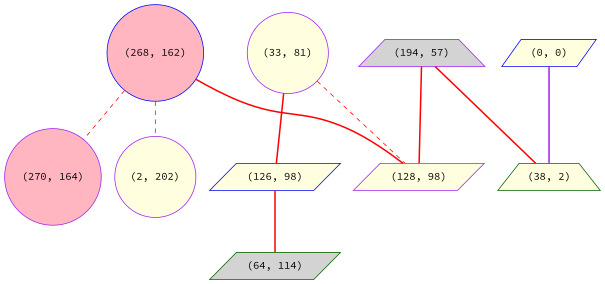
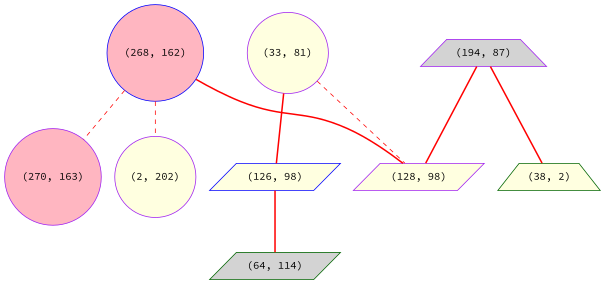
(422, 53) -> (484, 53)
(549, 53) -> none
(53, 177) -> (53, 177)
